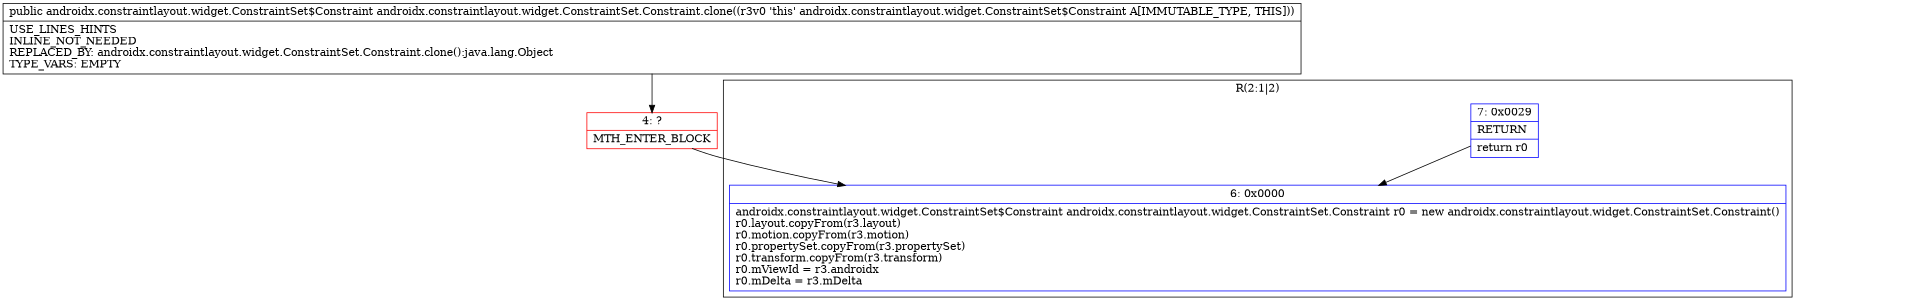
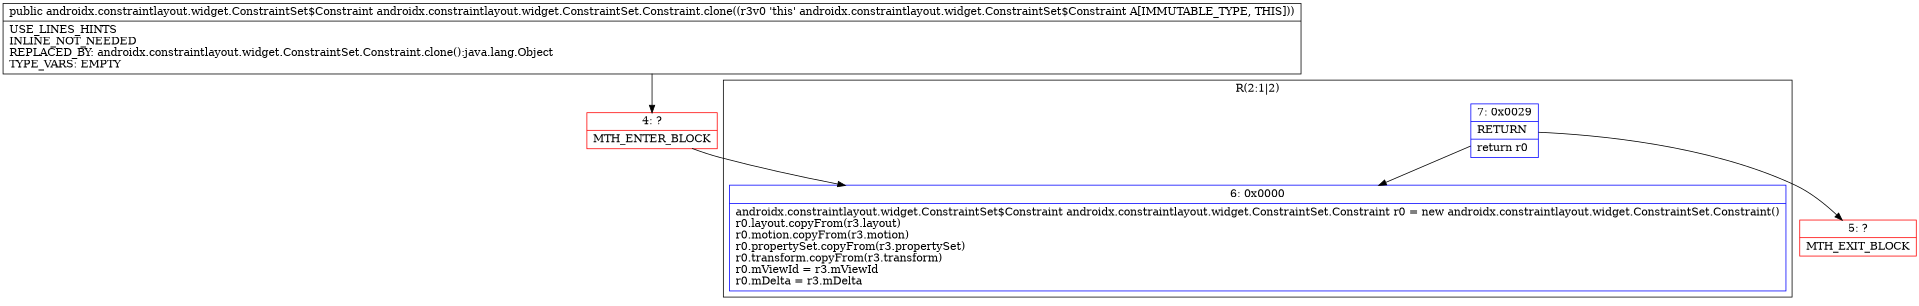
none -> (1858, 238)
(807, 270) -> (807, 270)
